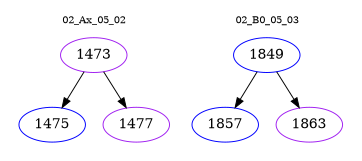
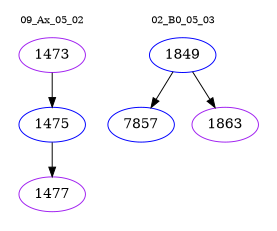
(94, 21) -> (52, 21)
(112, 86) -> (52, 155)
(225, 125) -> (141, 125)
